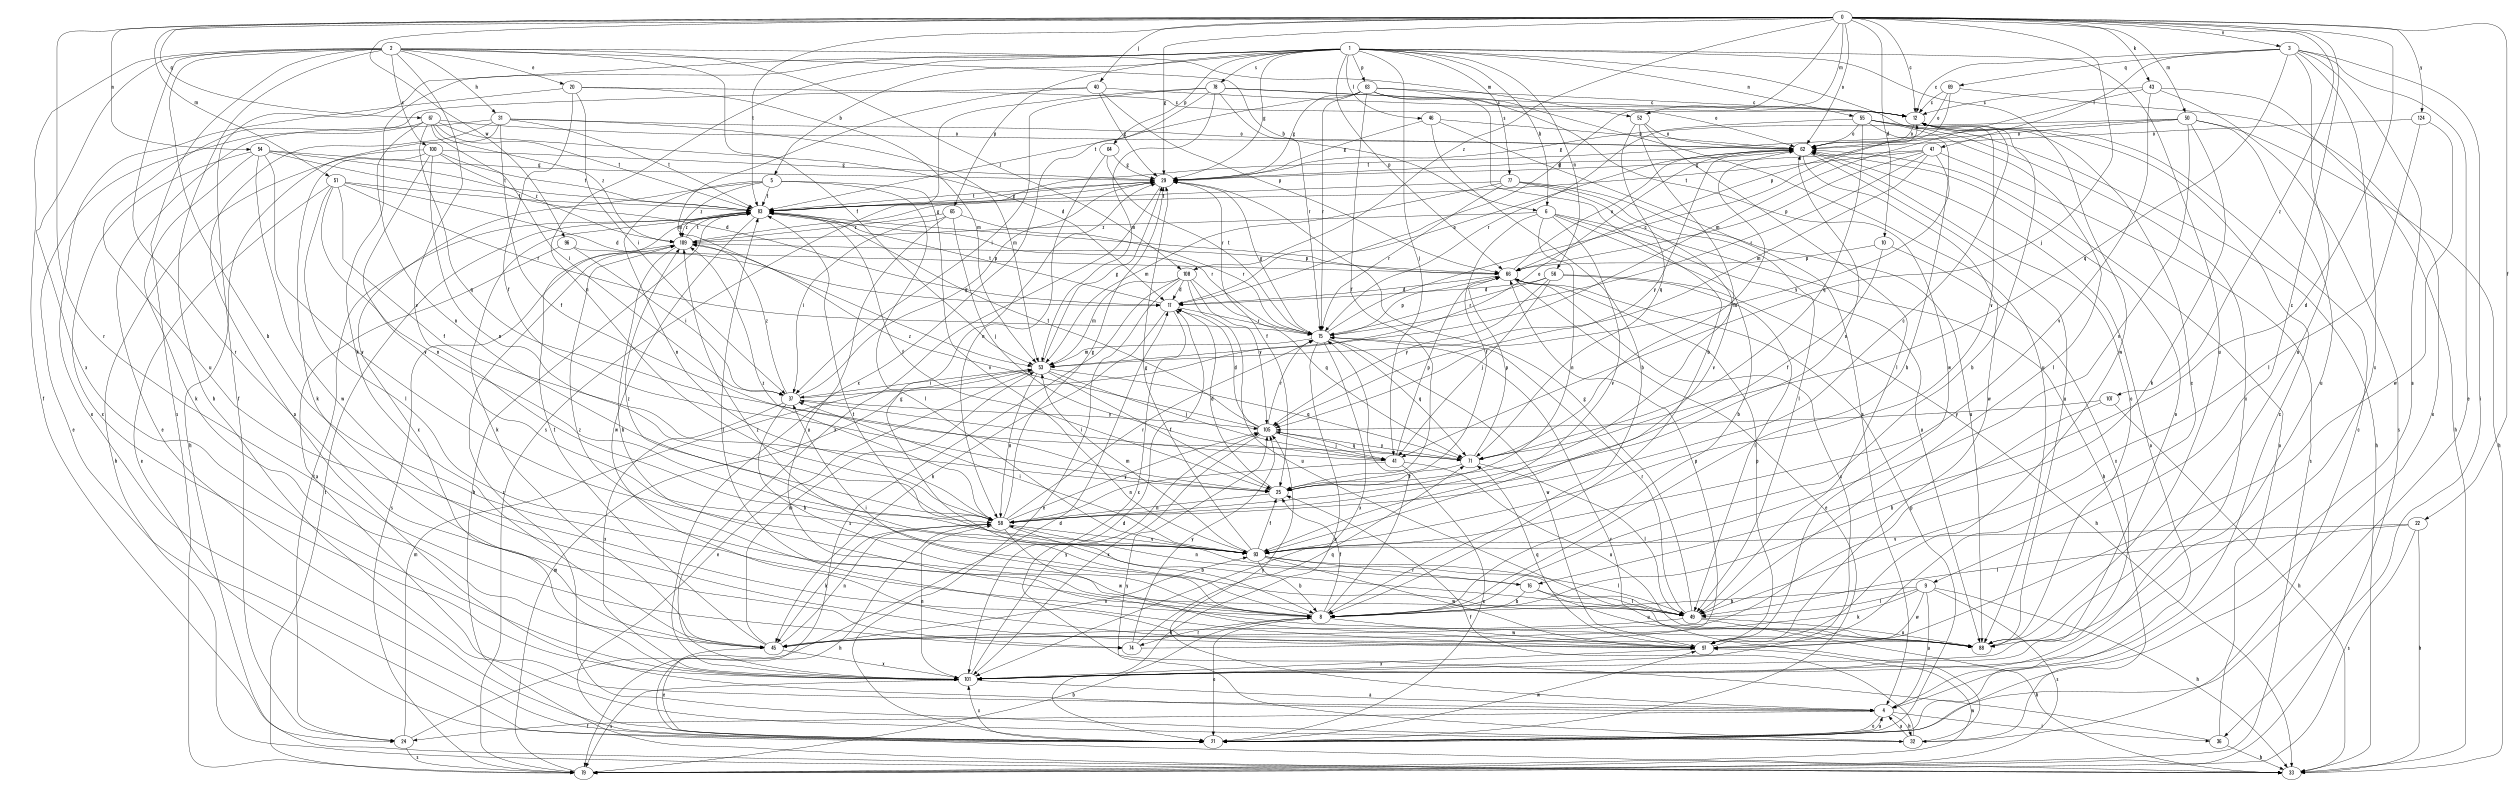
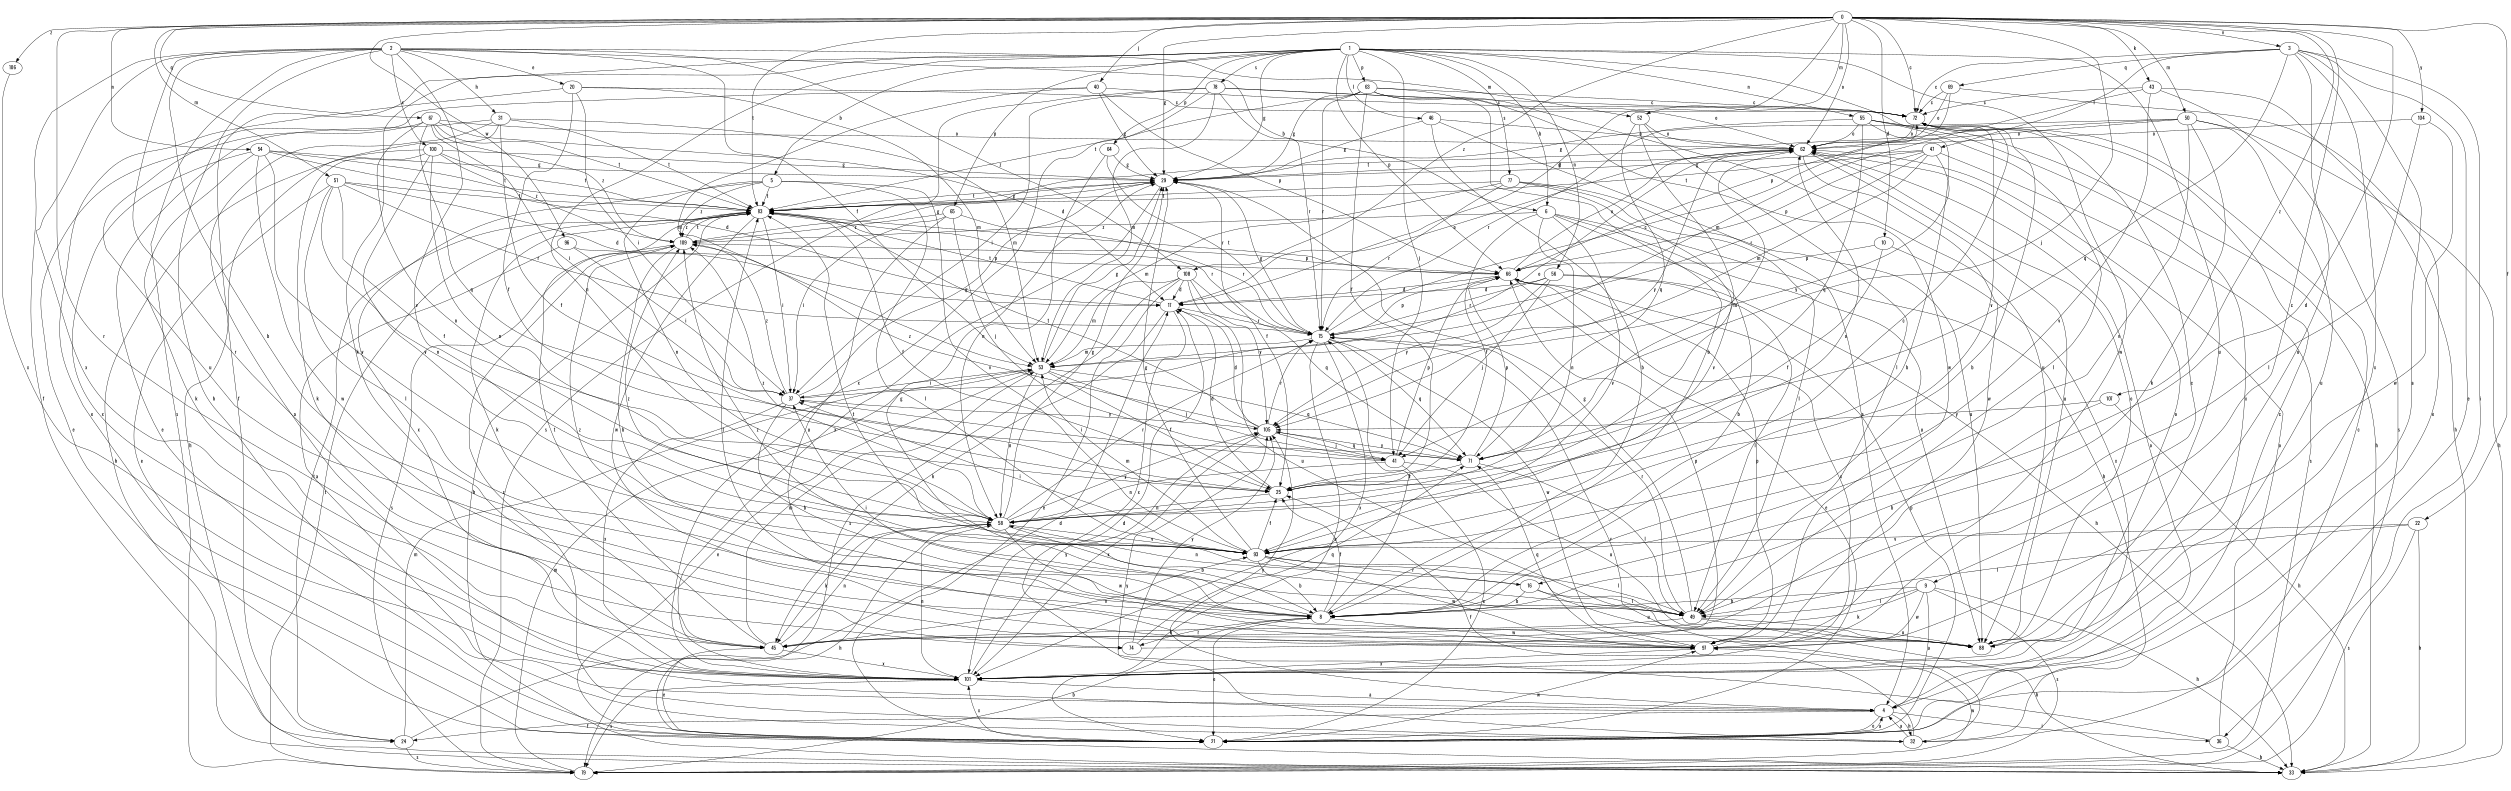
none -> (13, 68)
(1915, 119) -> (1915, 119)
(2421, 119) -> (2421, 119)
(1182, 134) -> none
none -> (781, 303)
